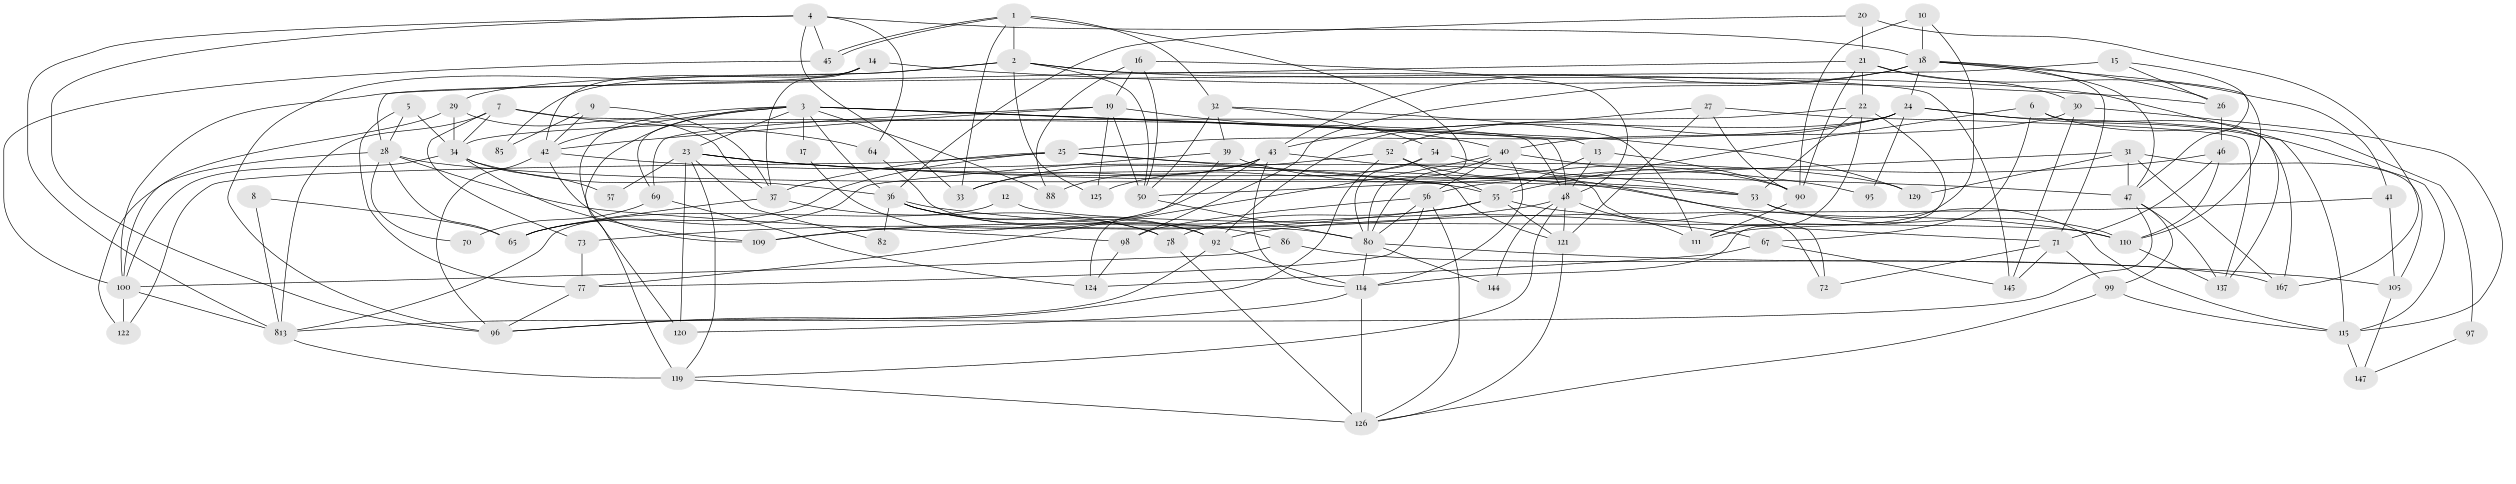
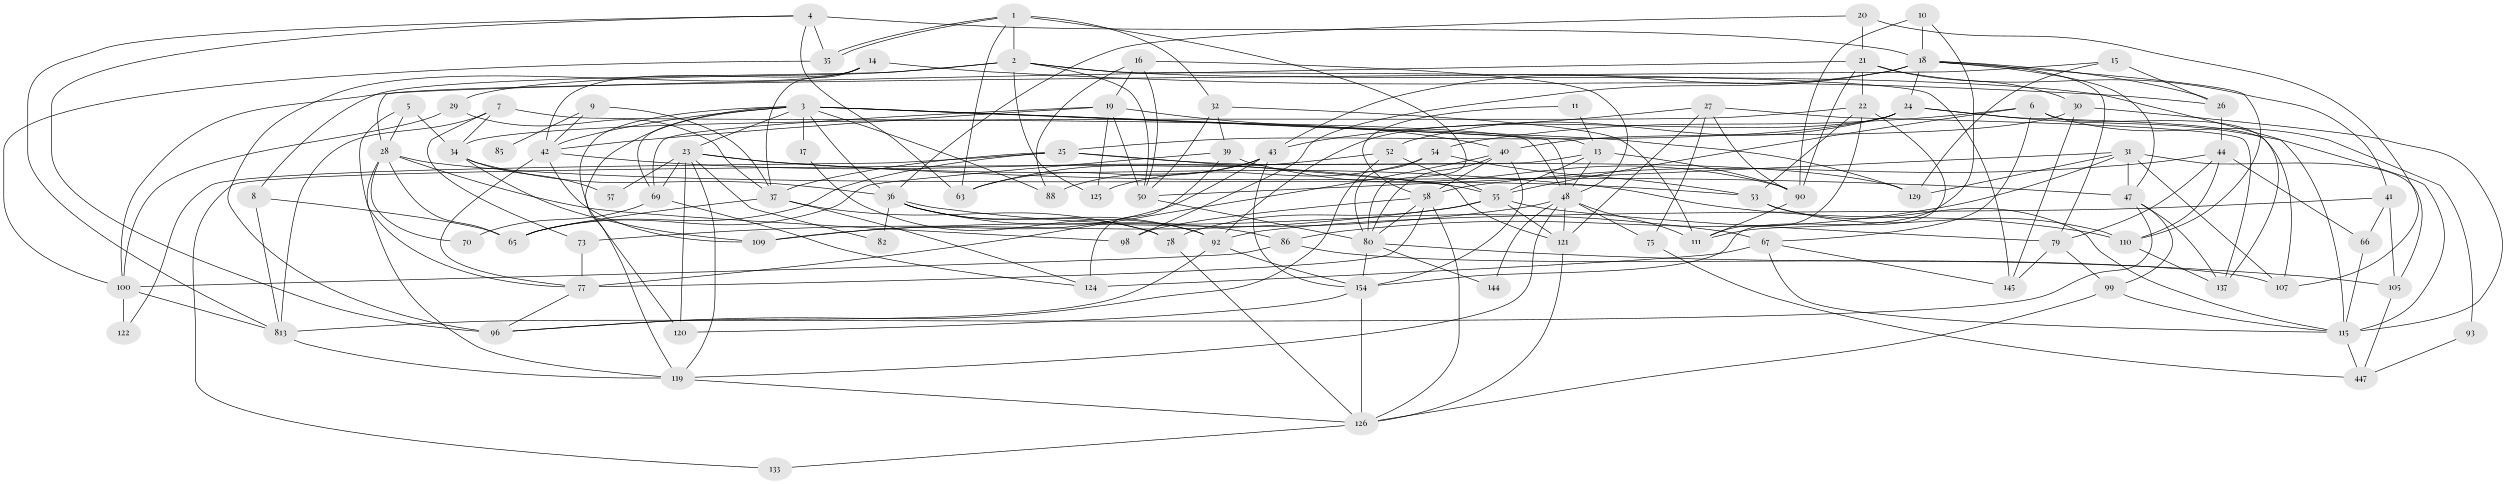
(827, 61) -> (827, 61)
(744, 75) -> (535, 80)
none -> (1575, 106)
(2247, 111) -> (1996, 104)
(1295, 115) -> (1733, 124)
(454, 133) -> none
(873, 151) -> none
(2221, 151) -> (2221, 151)
(256, 169) -> none
(201, 172) -> (459, 335)
(1220, 176) -> (672, 173)
(960, 197) -> (960, 197)
(1006, 197) -> none
(1427, 197) -> (1427, 197)
(1870, 197) -> none
none -> (1711, 226)
(439, 228) -> (441, 248)
none -> (1651, 242)
(2056, 242) -> (2056, 242)
none -> (2365, 242)
(1108, 265) -> (933, 239)
(1361, 288) -> (1361, 288)
(1824, 288) -> none
(2282, 288) -> (2282, 288)
none -> (2035, 325)
(2471, 333) -> (2471, 333)
(2361, 378) -> (2361, 378)
none -> (775, 469)
